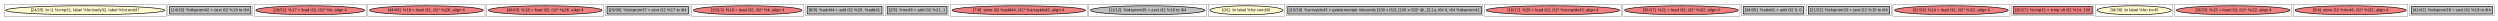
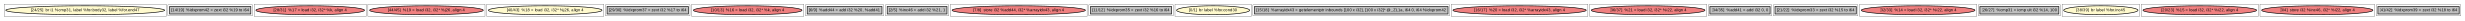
(545, 10) -> (545, 10)
(1148, 10) -> (1131, 10)
(2053, 10) -> (2019, 10)
